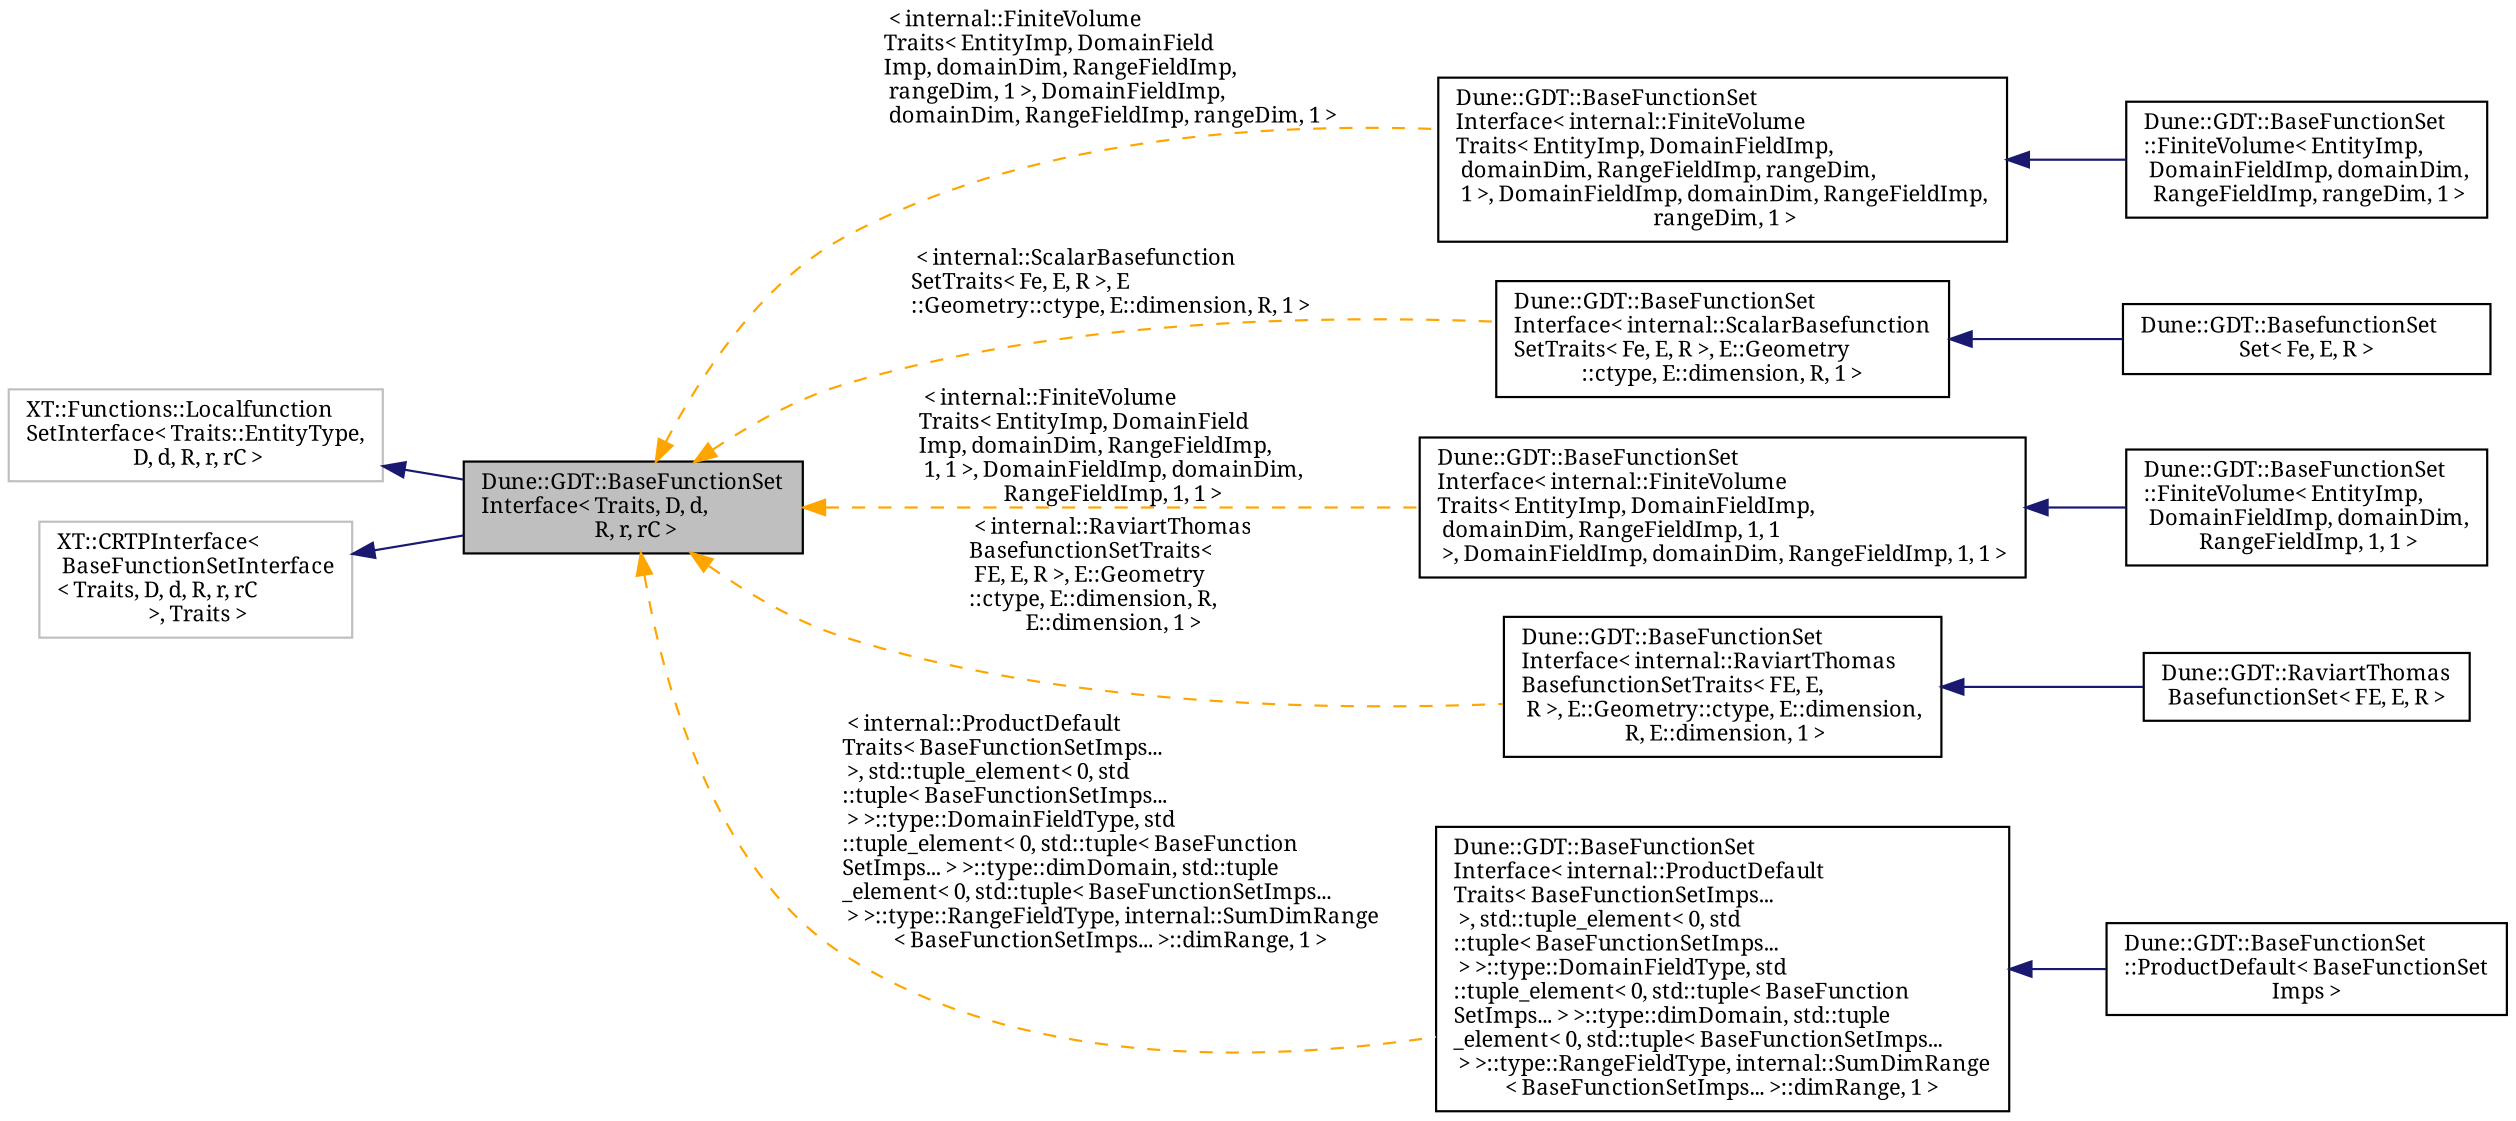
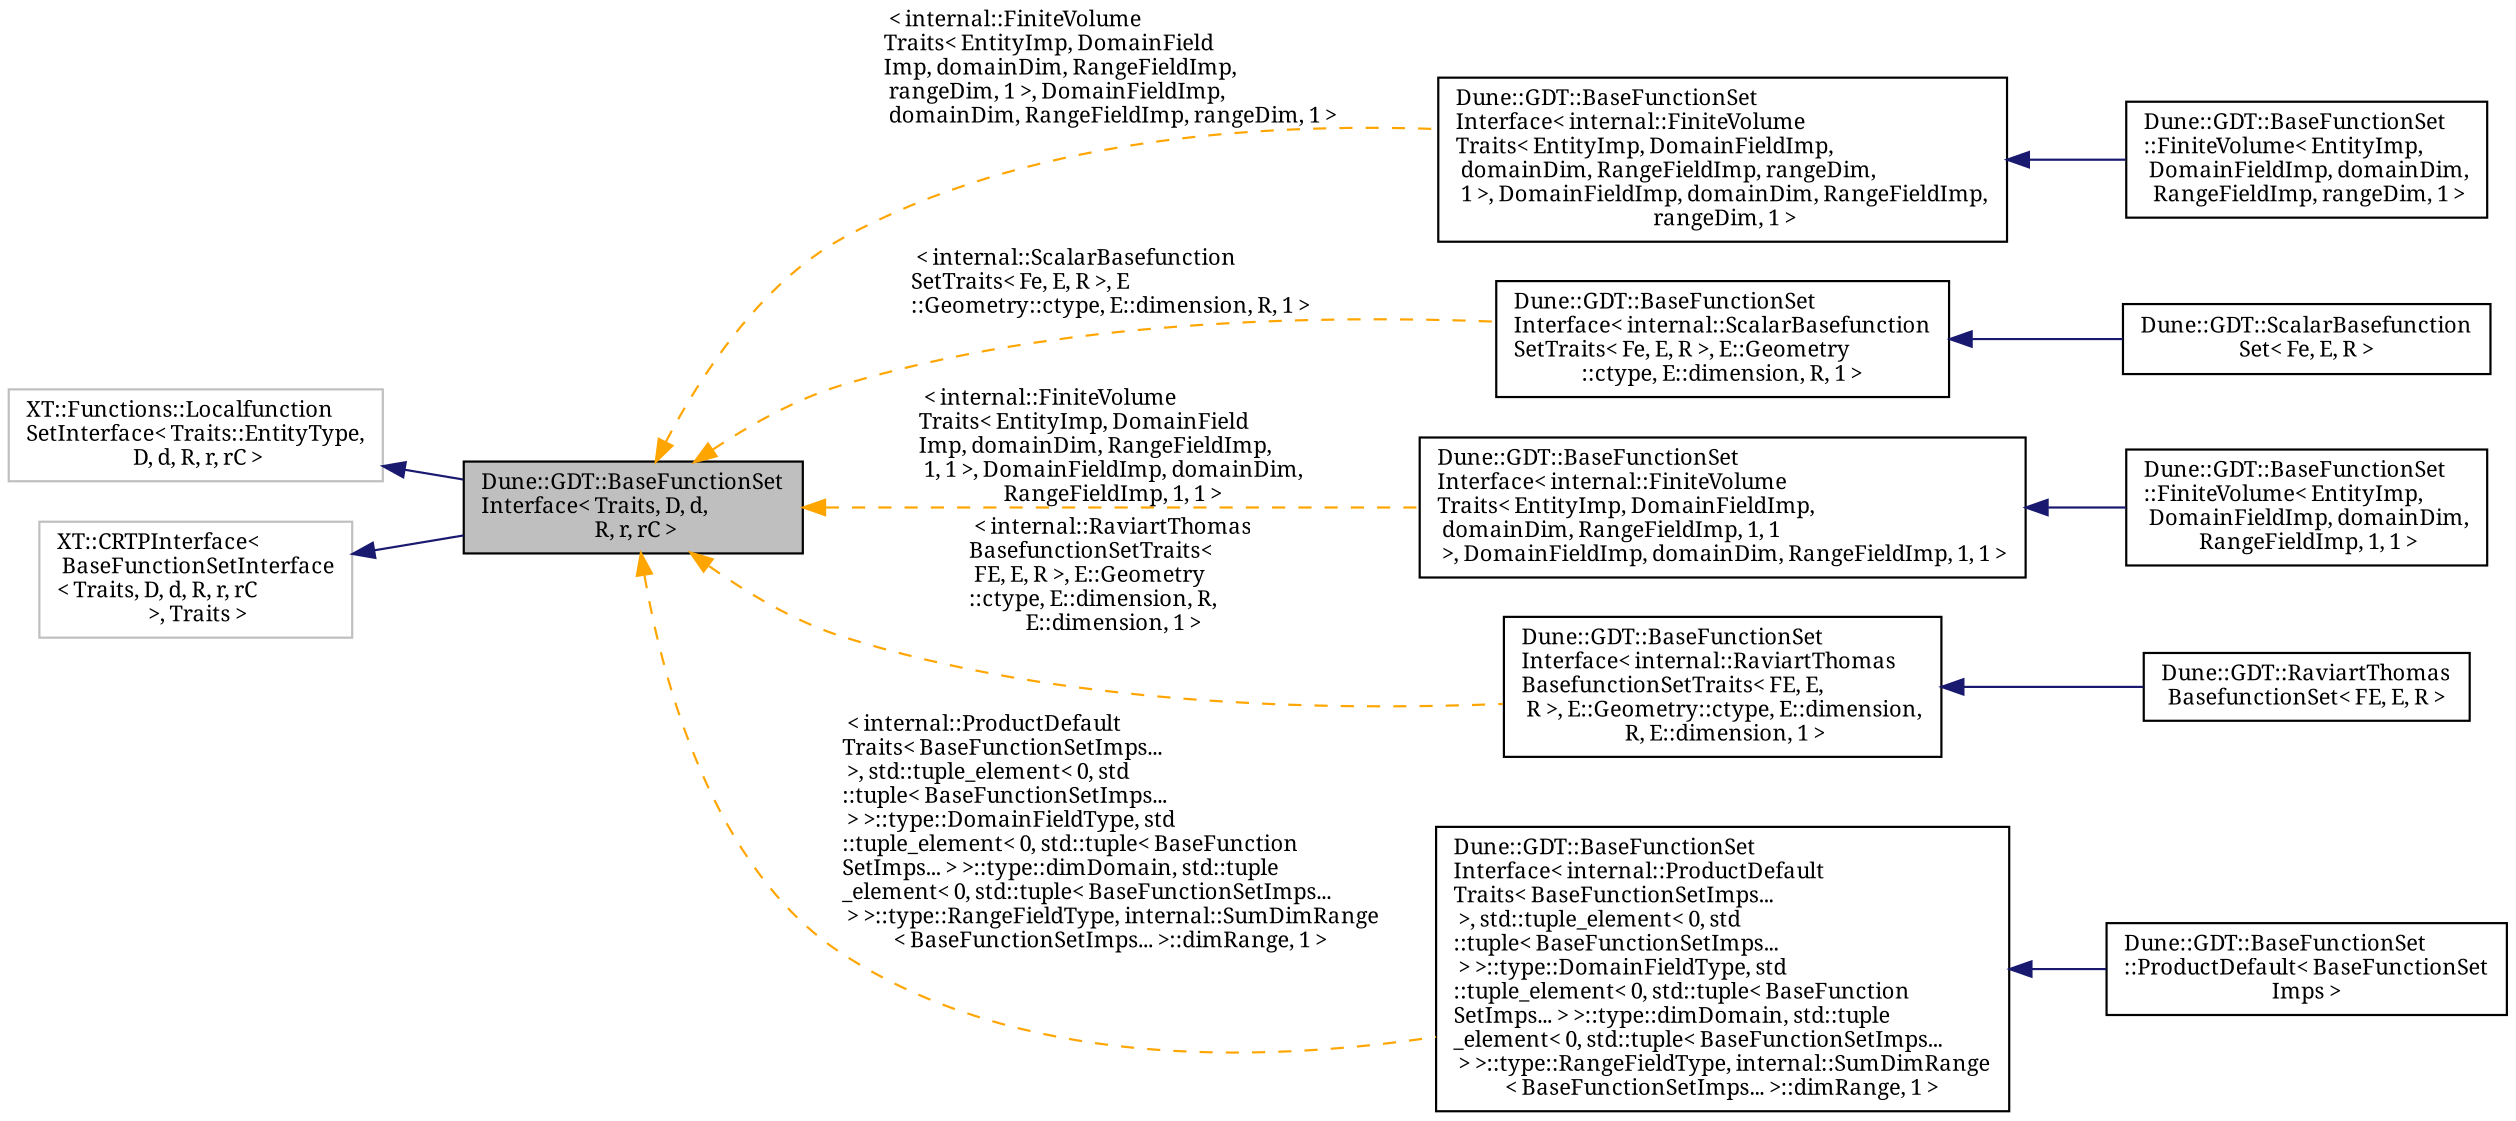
(2307, 339) -> (2307, 339)
